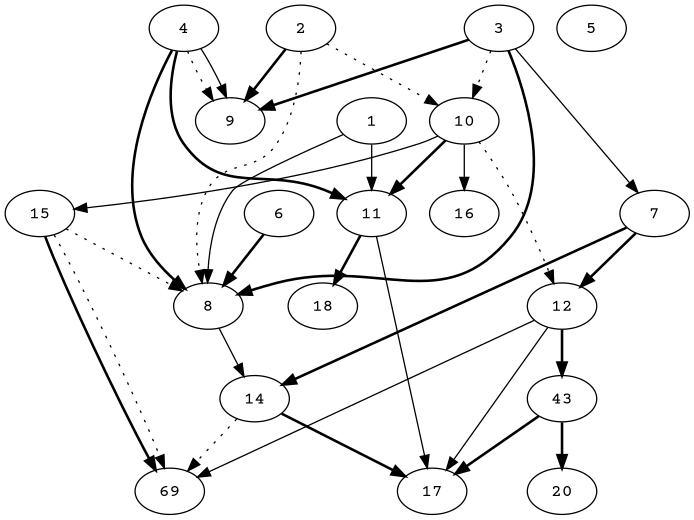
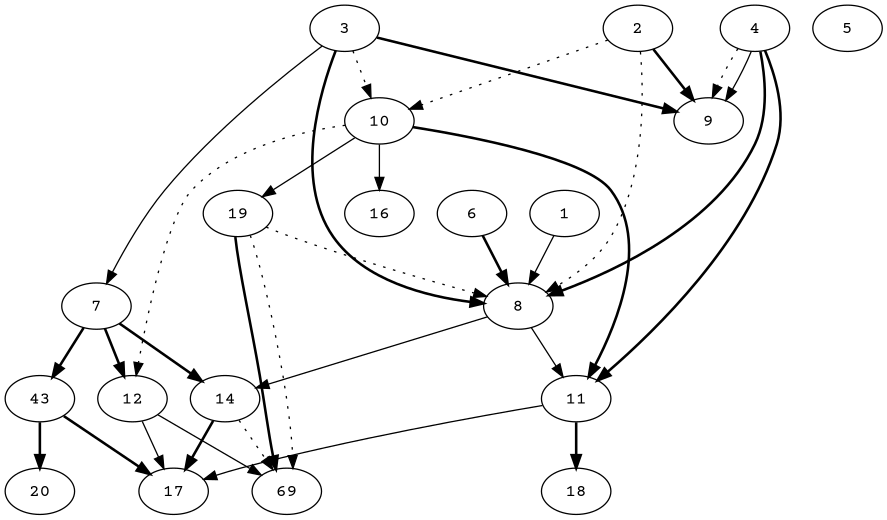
(372, 166) -> (544, 347)
(40, 213) -> (238, 213)
(562, 346) -> (72, 347)
